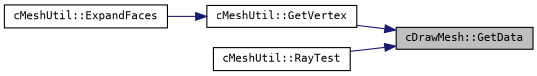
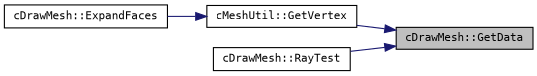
(86, 16) -> (86, 16)
(282, 59) -> (282, 59)
